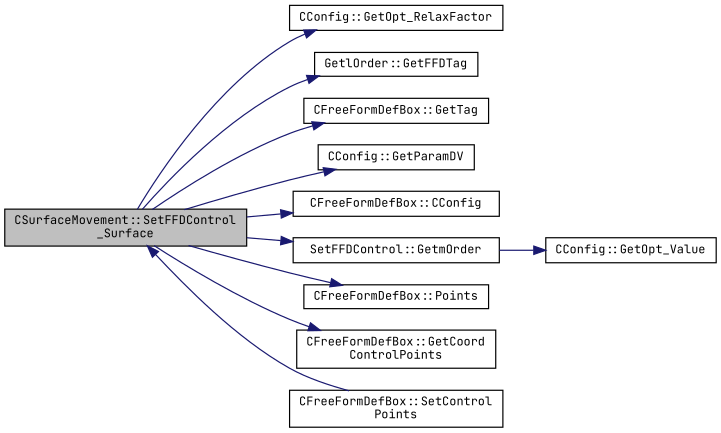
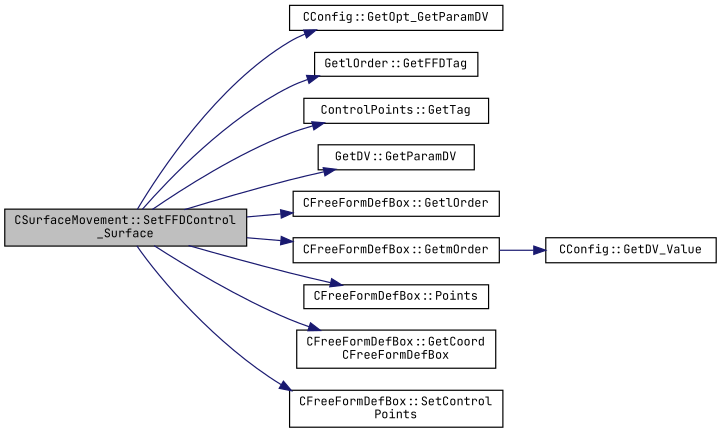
(396, 18) -> (396, 18)
(396, 111) -> (396, 111)
(396, 157) -> (396, 157)
(396, 204) -> (396, 204)
(396, 250) -> (396, 250)
(631, 250) -> (631, 250)
(243, 337) -> (203, 322)
(396, 349) -> (396, 349)
